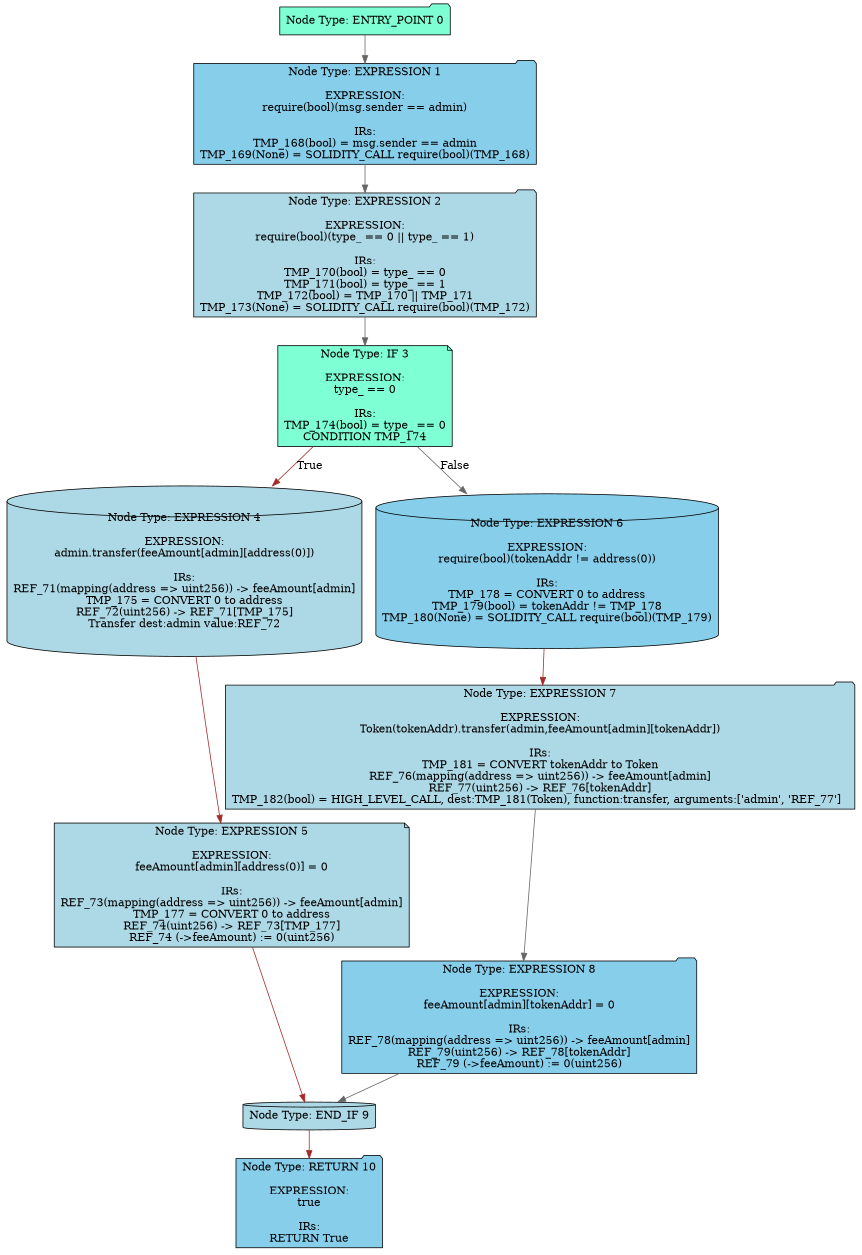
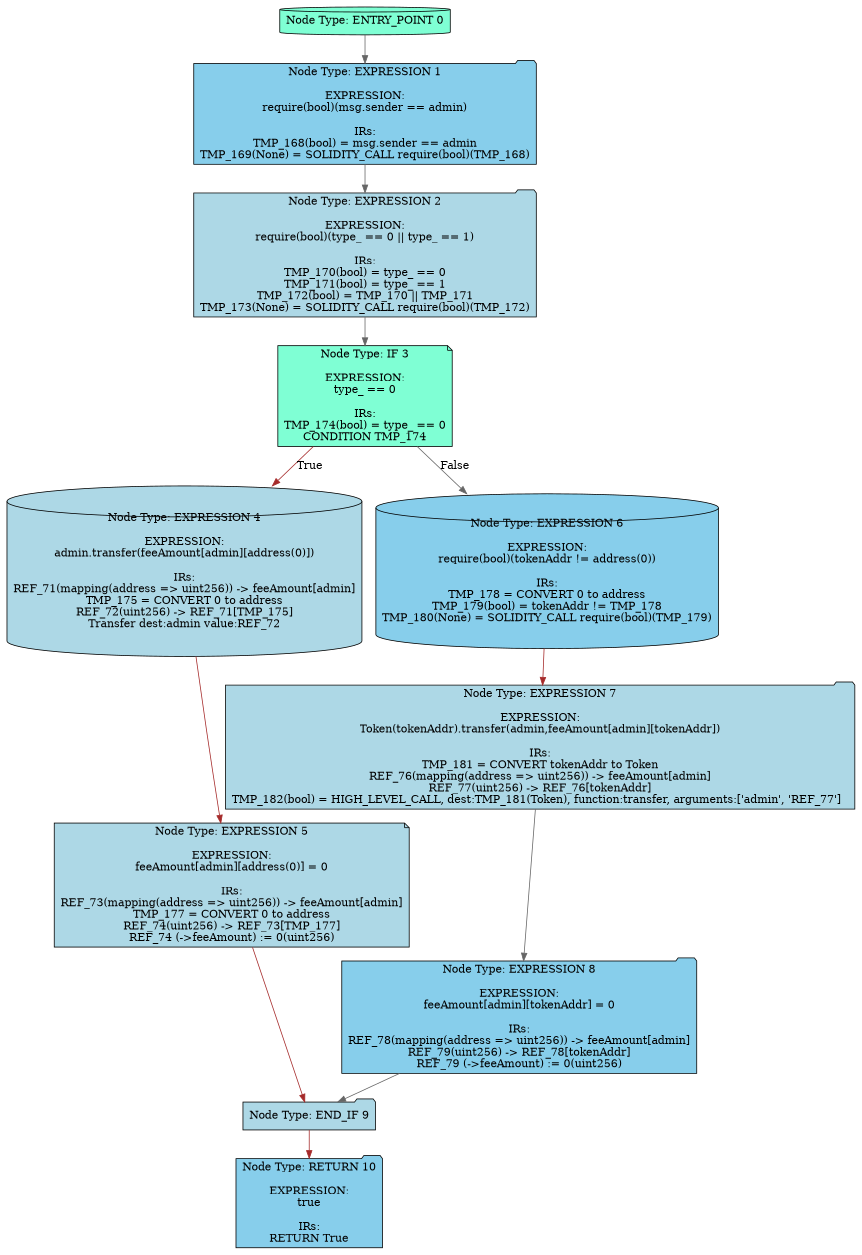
(365, 21) -> (365, 21)
(309, 1116) -> (309, 1116)
